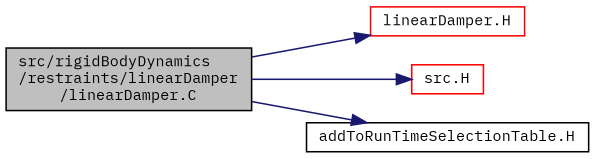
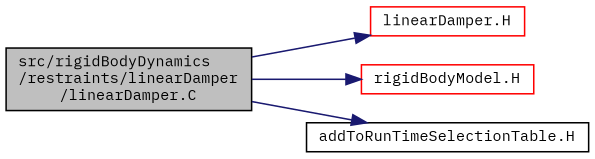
(448, 79) -> (448, 79)
